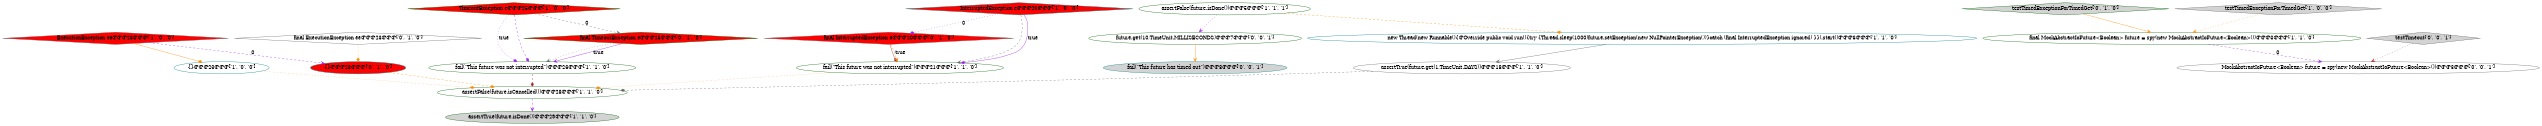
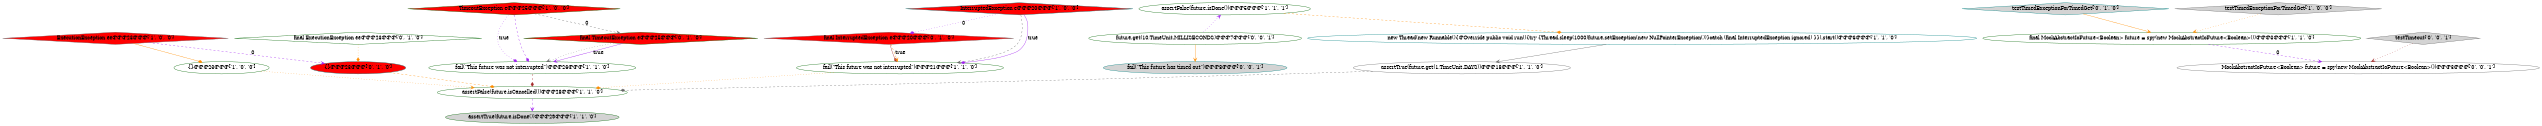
(2065, 9) -> (2065, 9)
(1209, 22) -> (1211, 25)
(358, 38) -> (358, 38)
(222, 68) -> (222, 68)
(366, 79) -> (366, 79)
